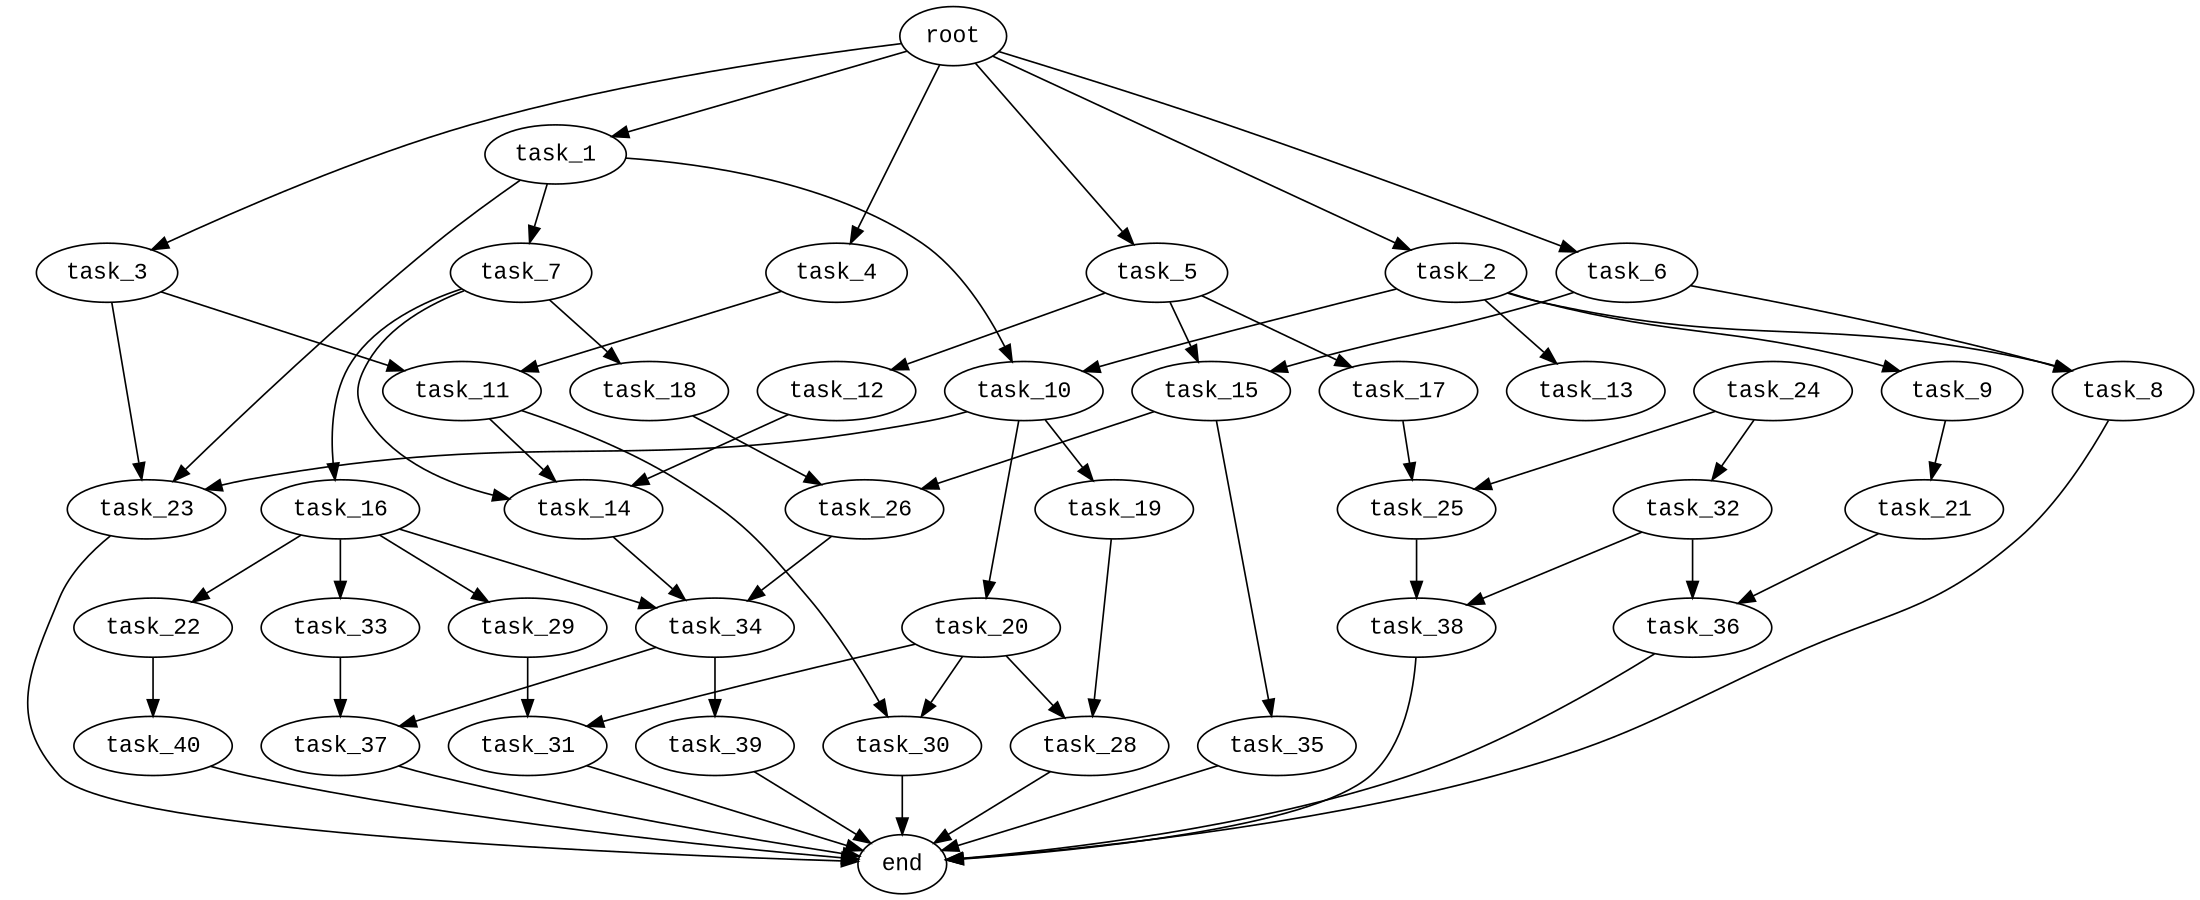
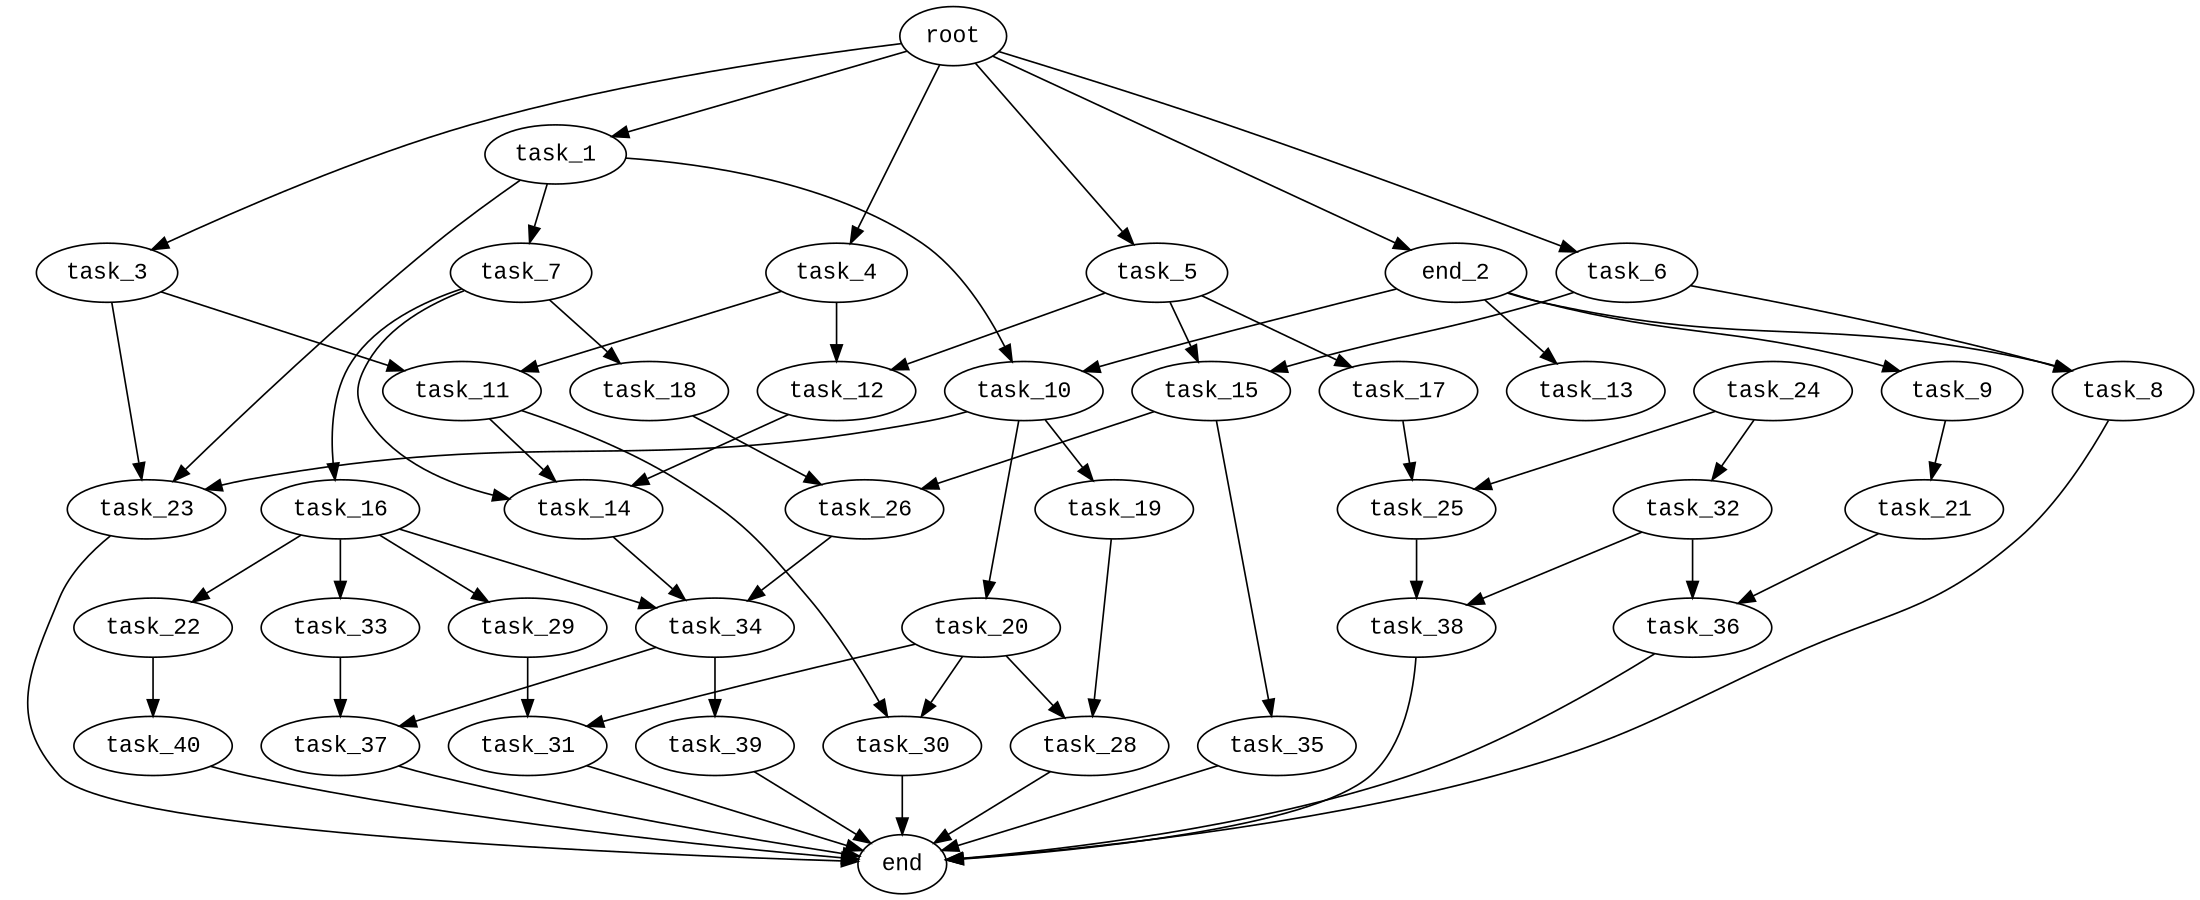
(1456, 273) -> (1456, 273)
none -> (837, 324)
